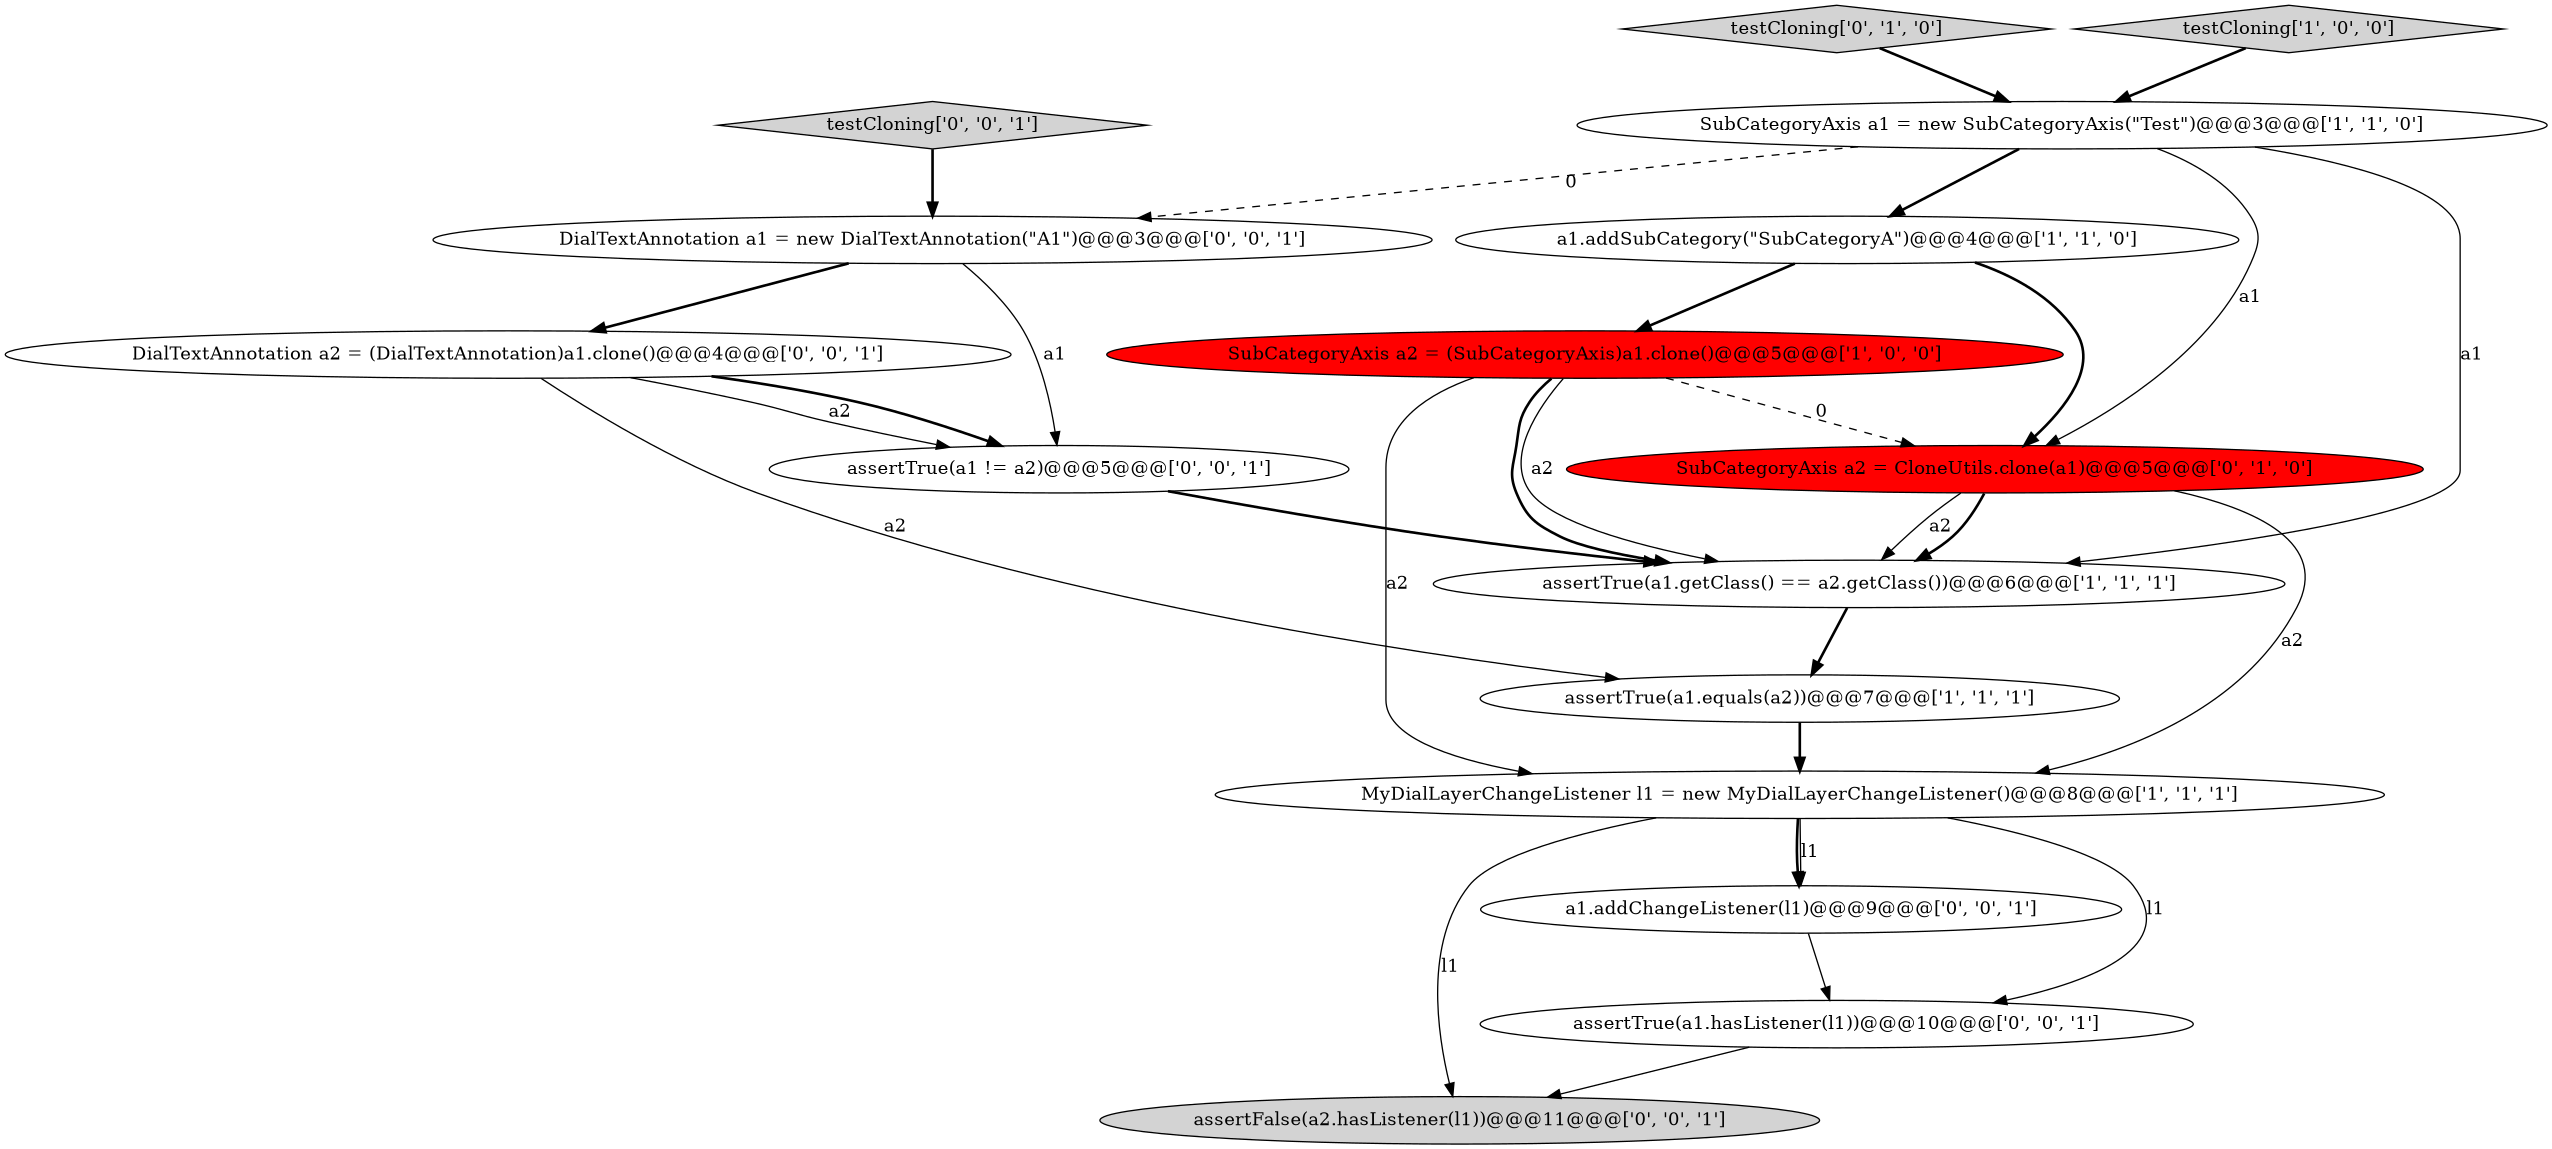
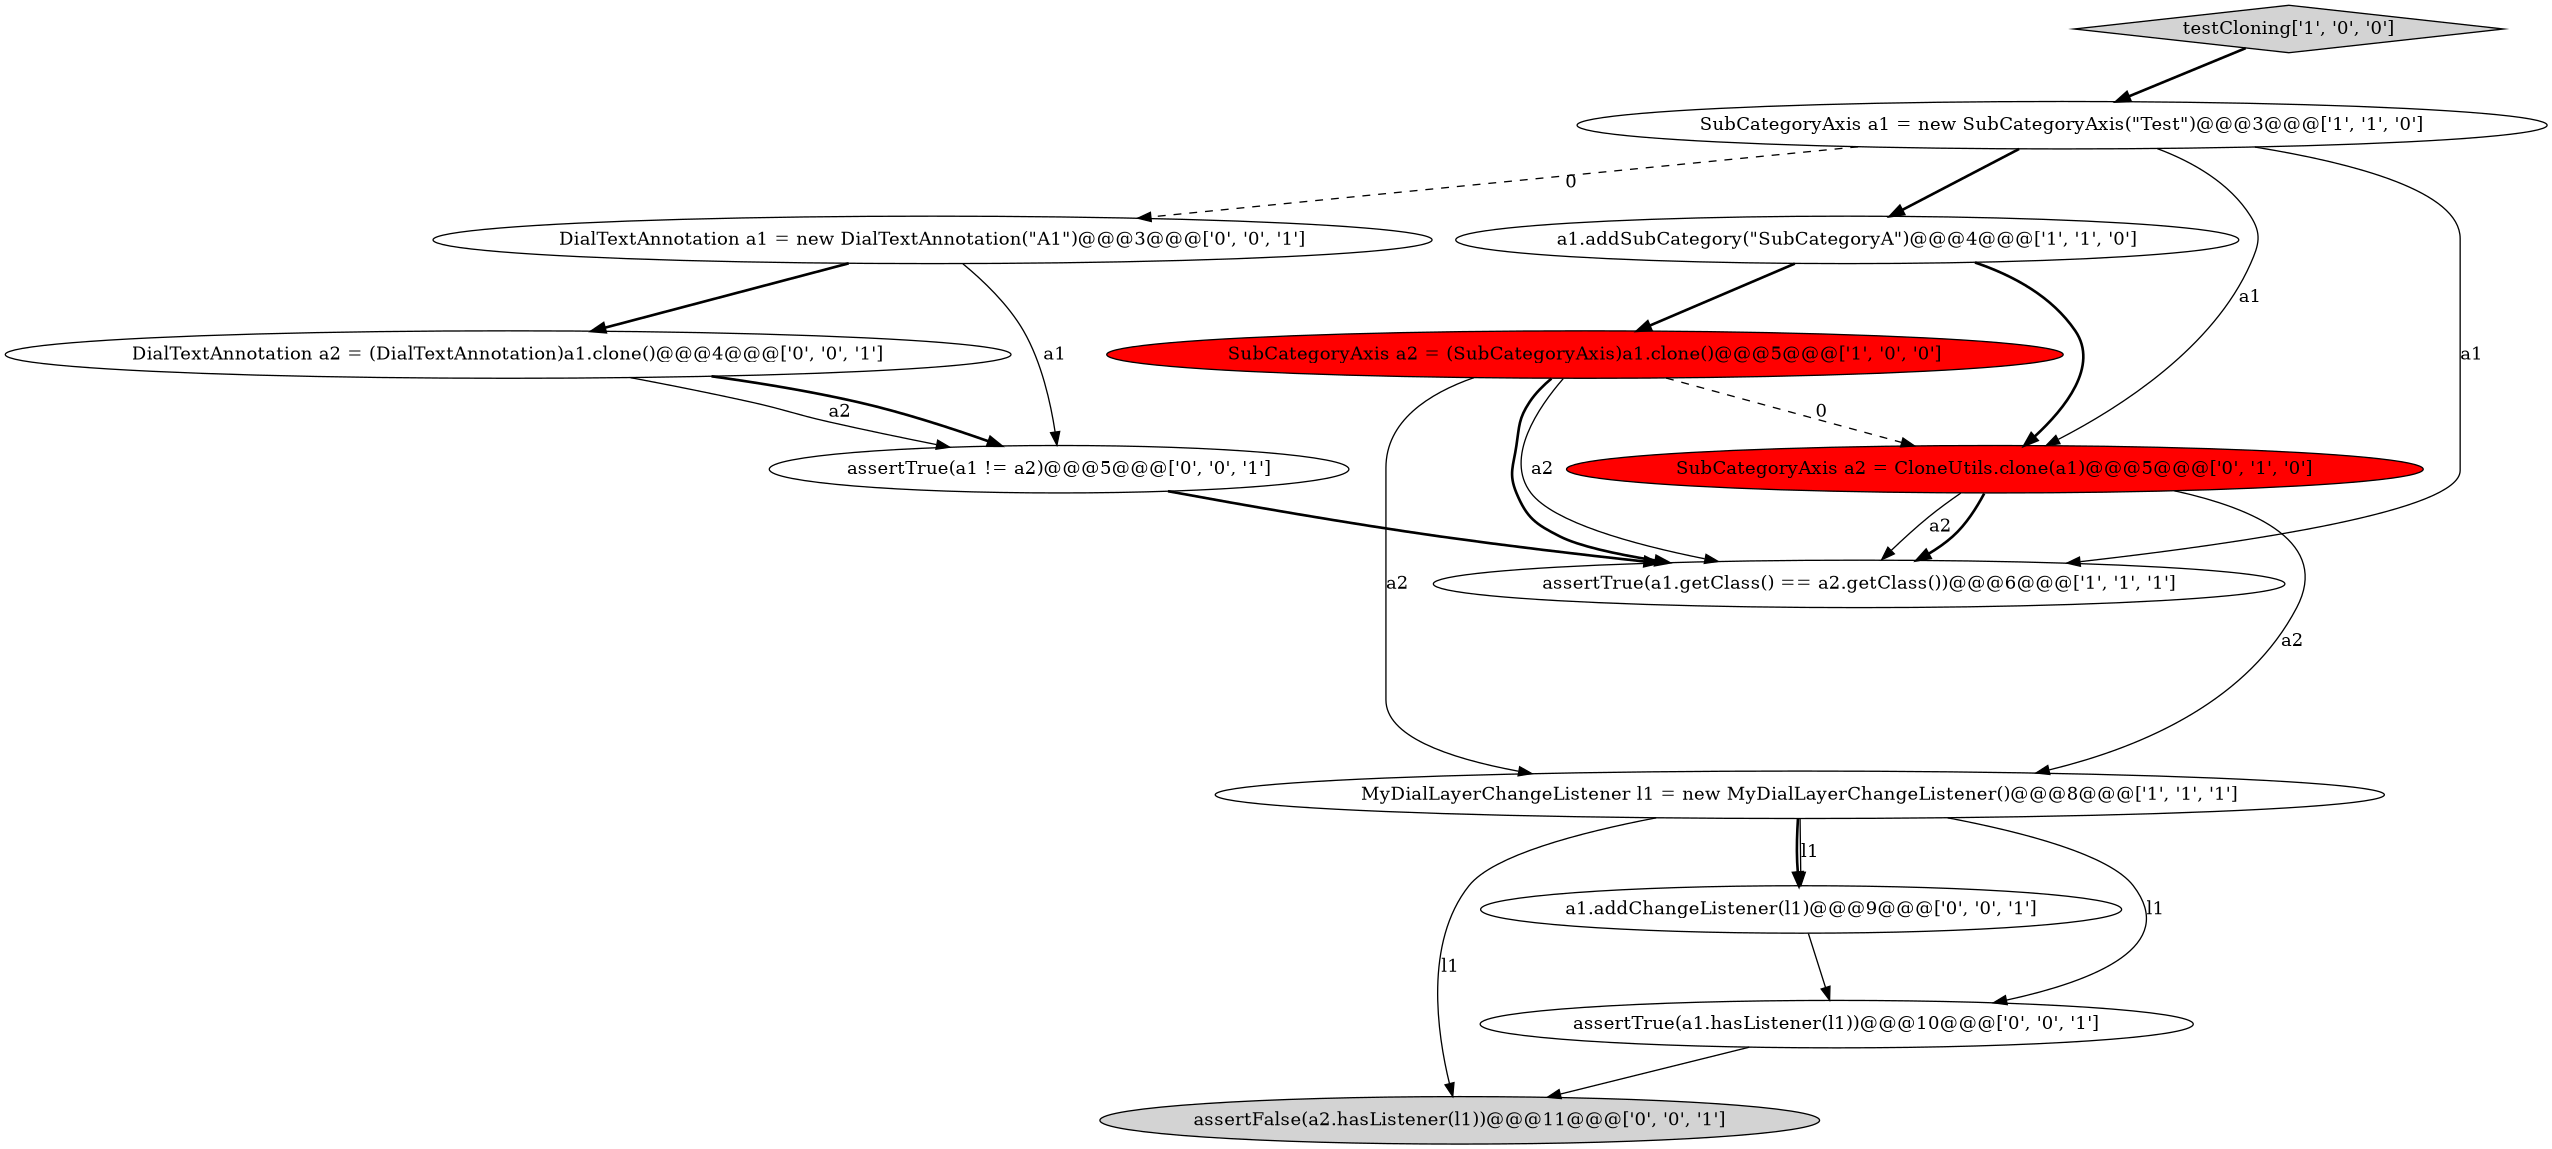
(1837, 29) -> none
(933, 125) -> none
(1800, 699) -> none
